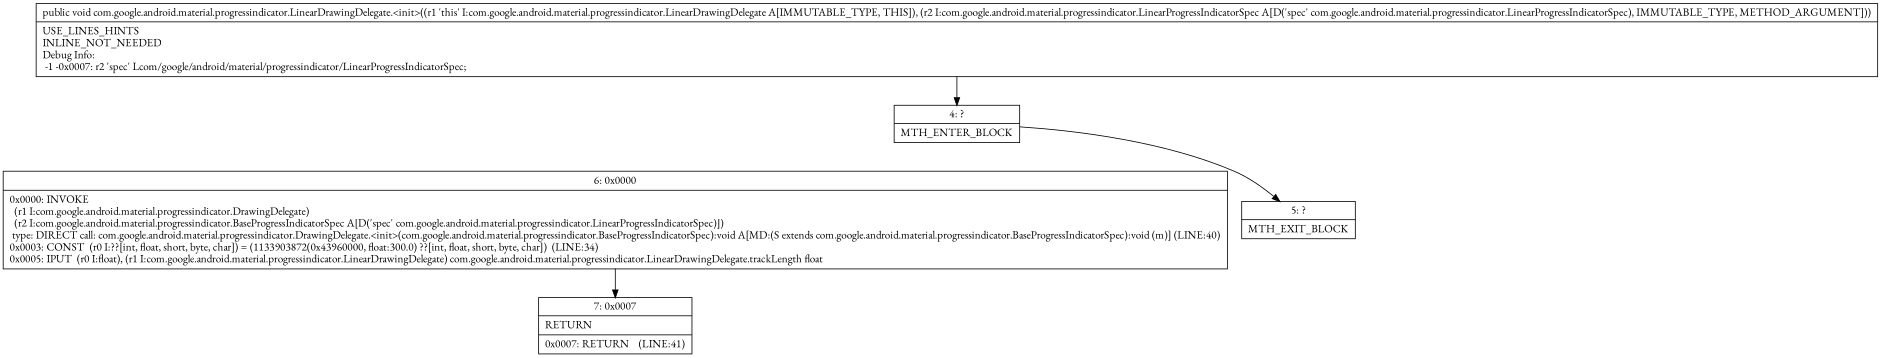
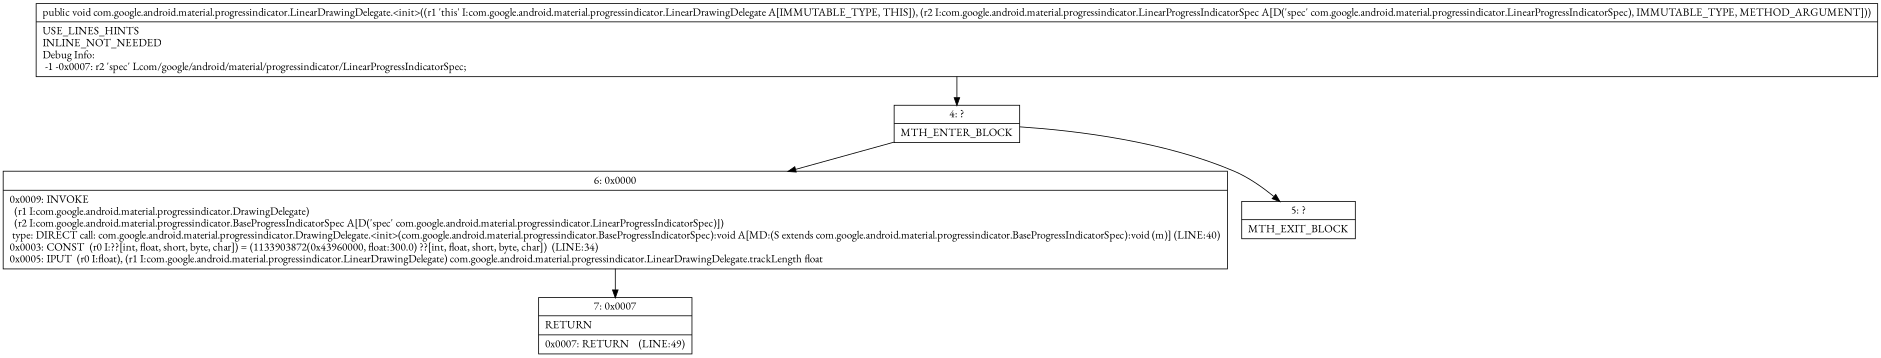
none -> (845, 156)
(52, 199) -> (52, 199)
(615, 344) -> (615, 344)
